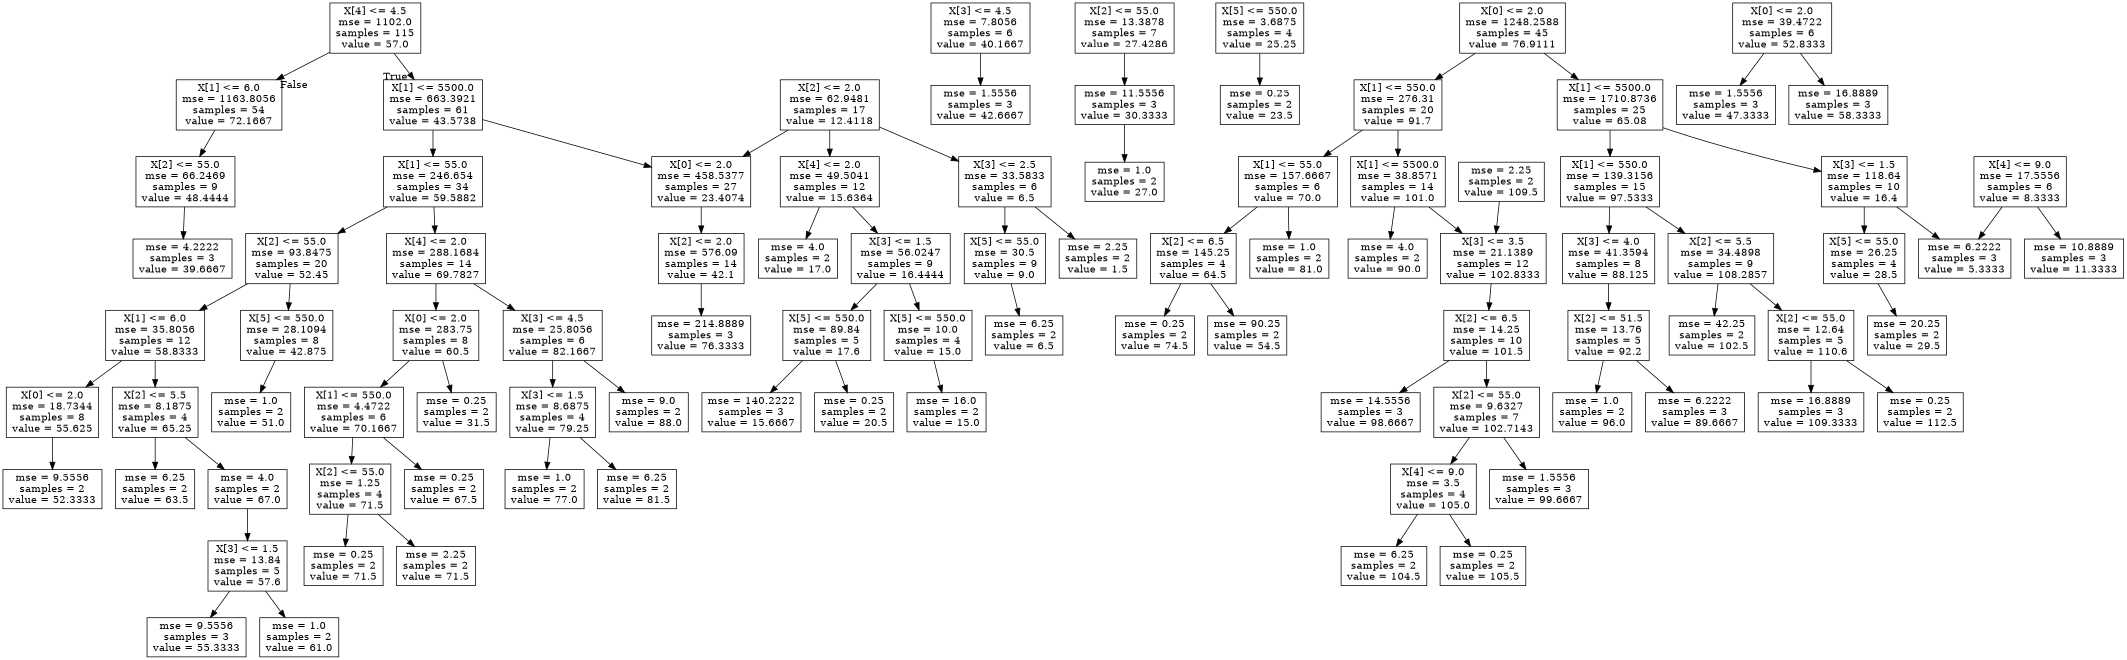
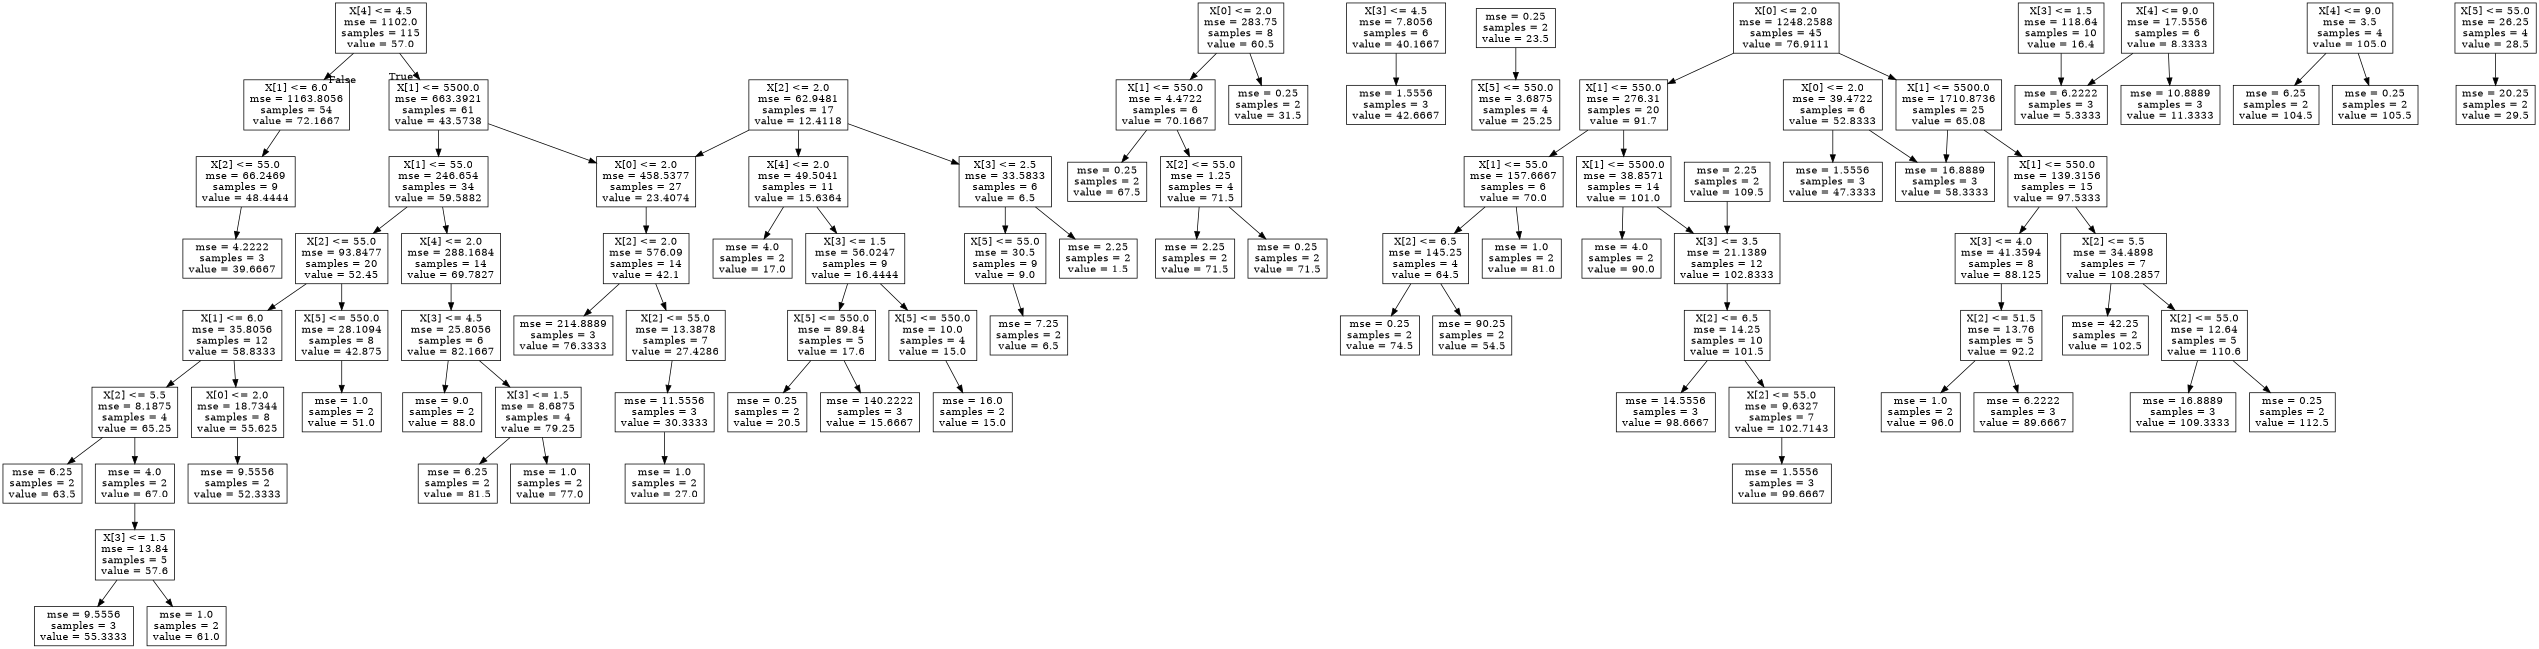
(1260, 65) -> (1516, 60)
(1738, 150) -> (1947, 142)
(830, 182) -> (798, 182)
(1864, 216) -> none
(292, 259) -> (342, 259)
(1721, 259) -> (2114, 259)
(436, 293) -> none
none -> (660, 294)
(1024, 335) -> (1029, 335)
(1462, 448) -> none
